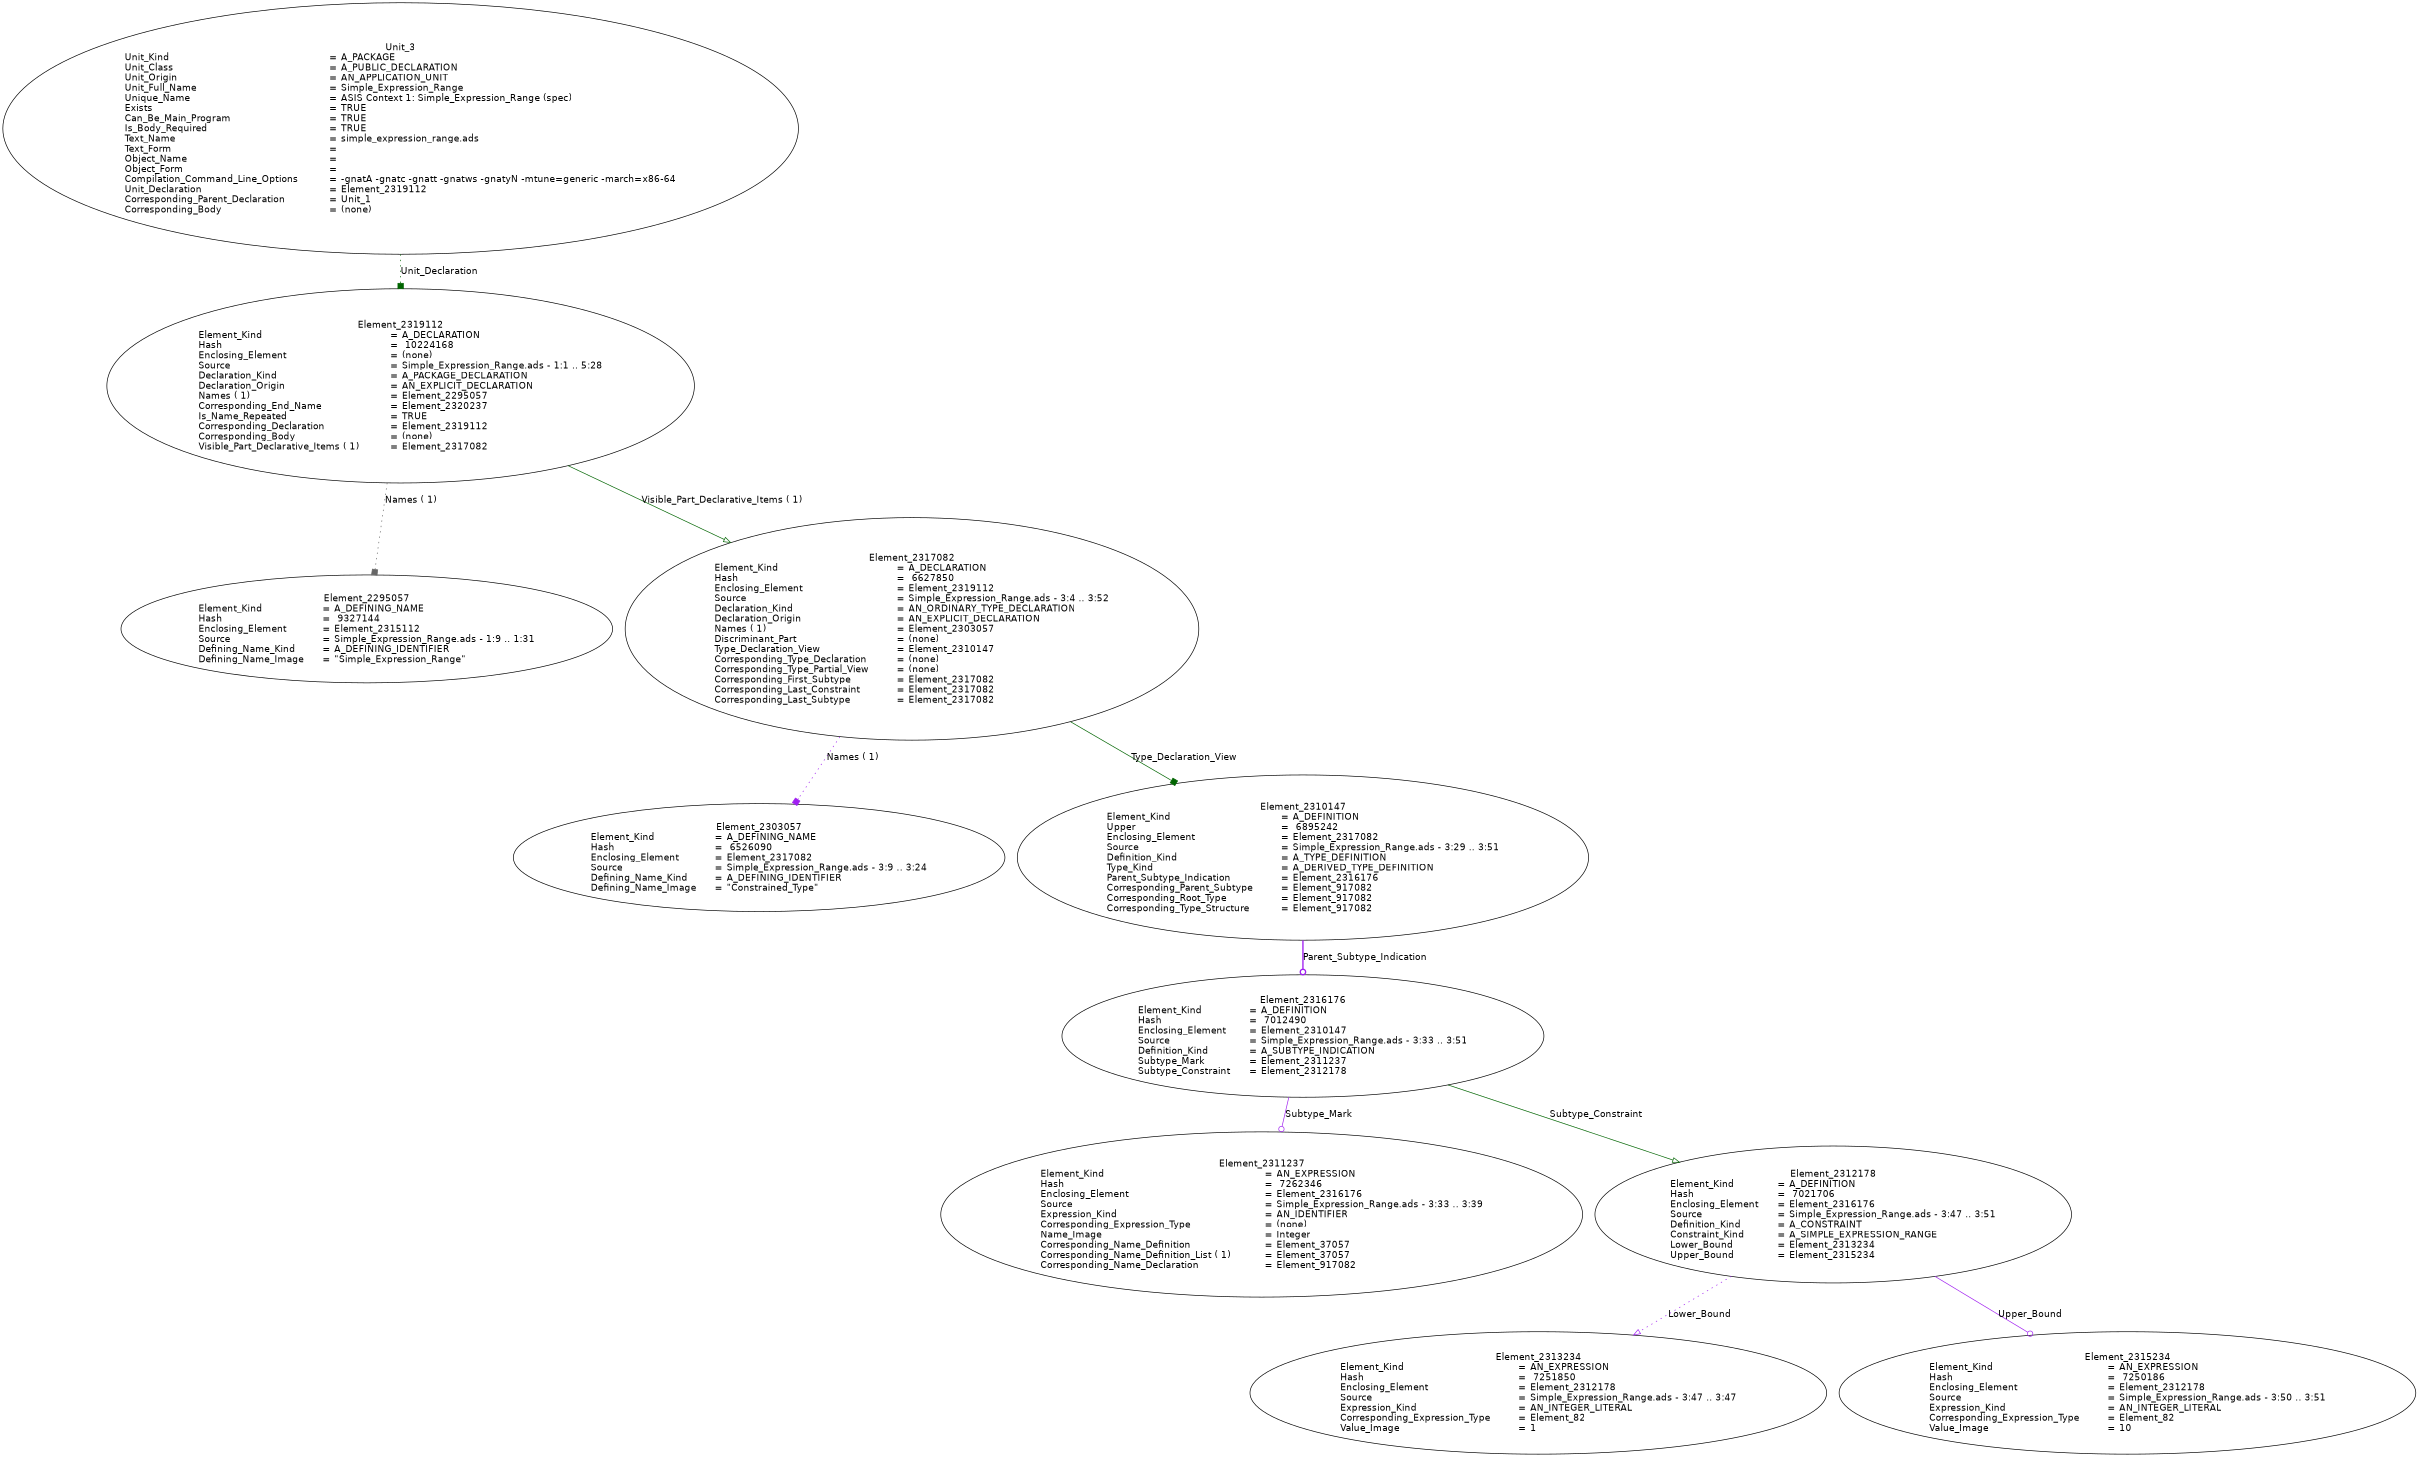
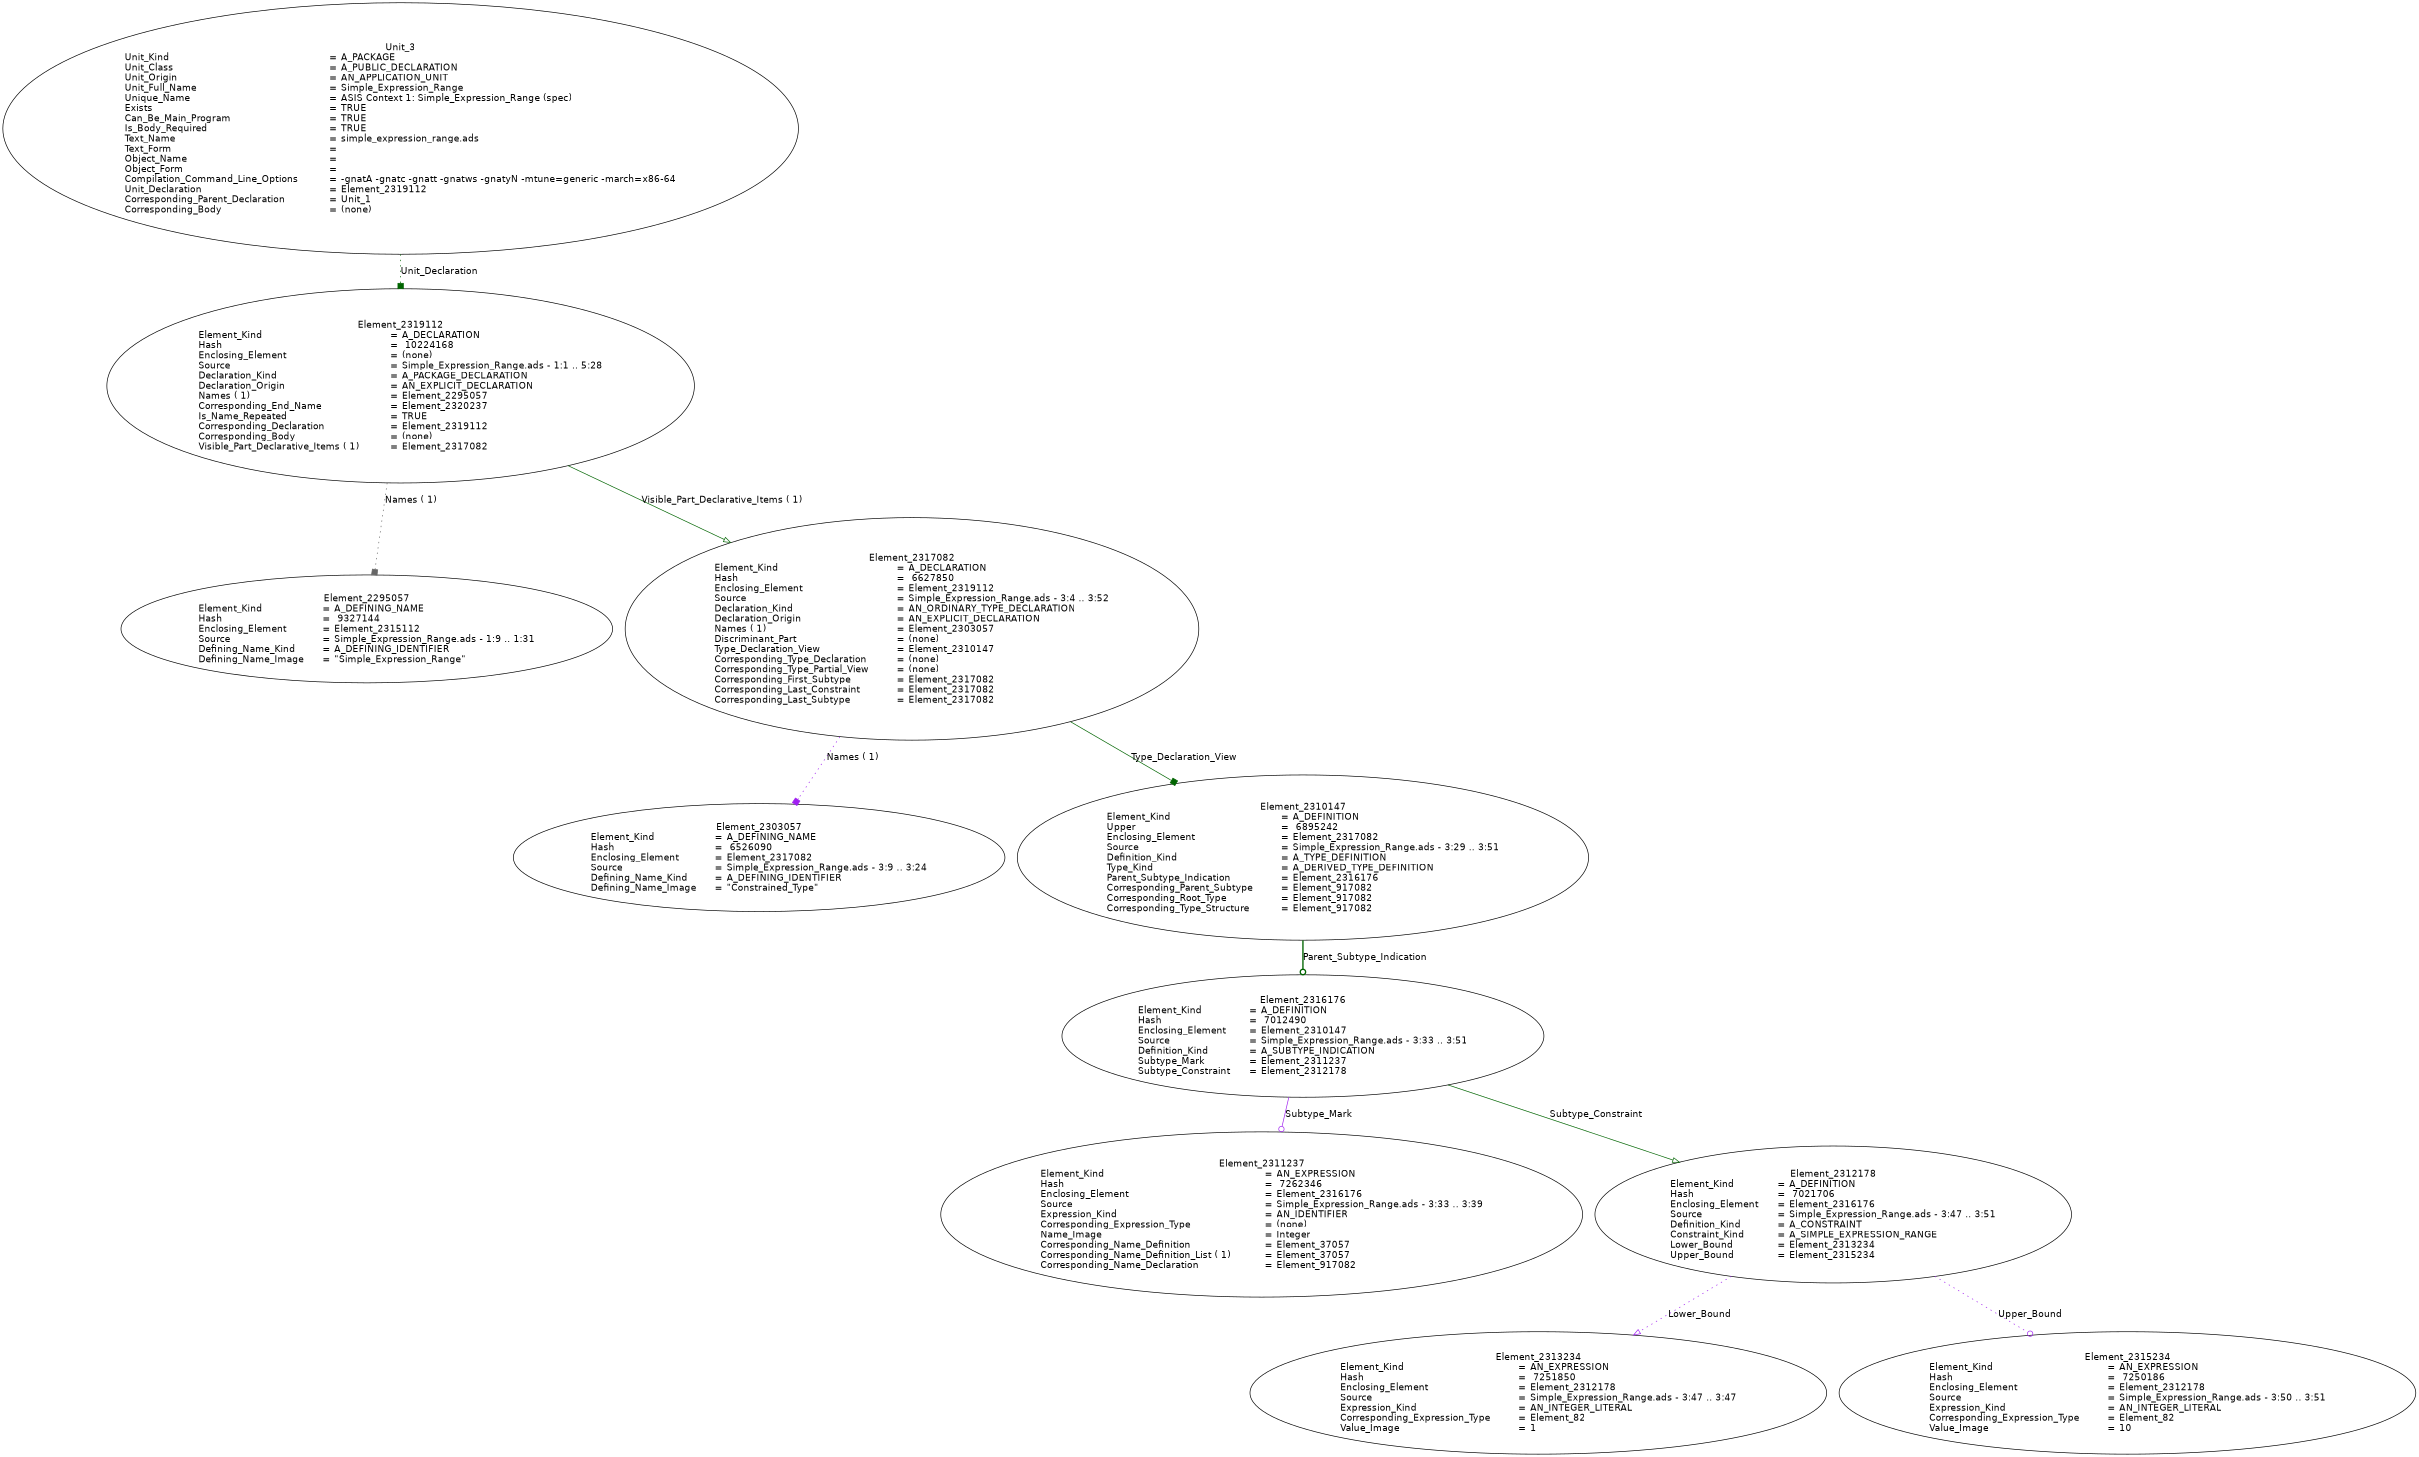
(1303, 955) -> (1303, 955)
(1981, 1304) -> (1981, 1304)
